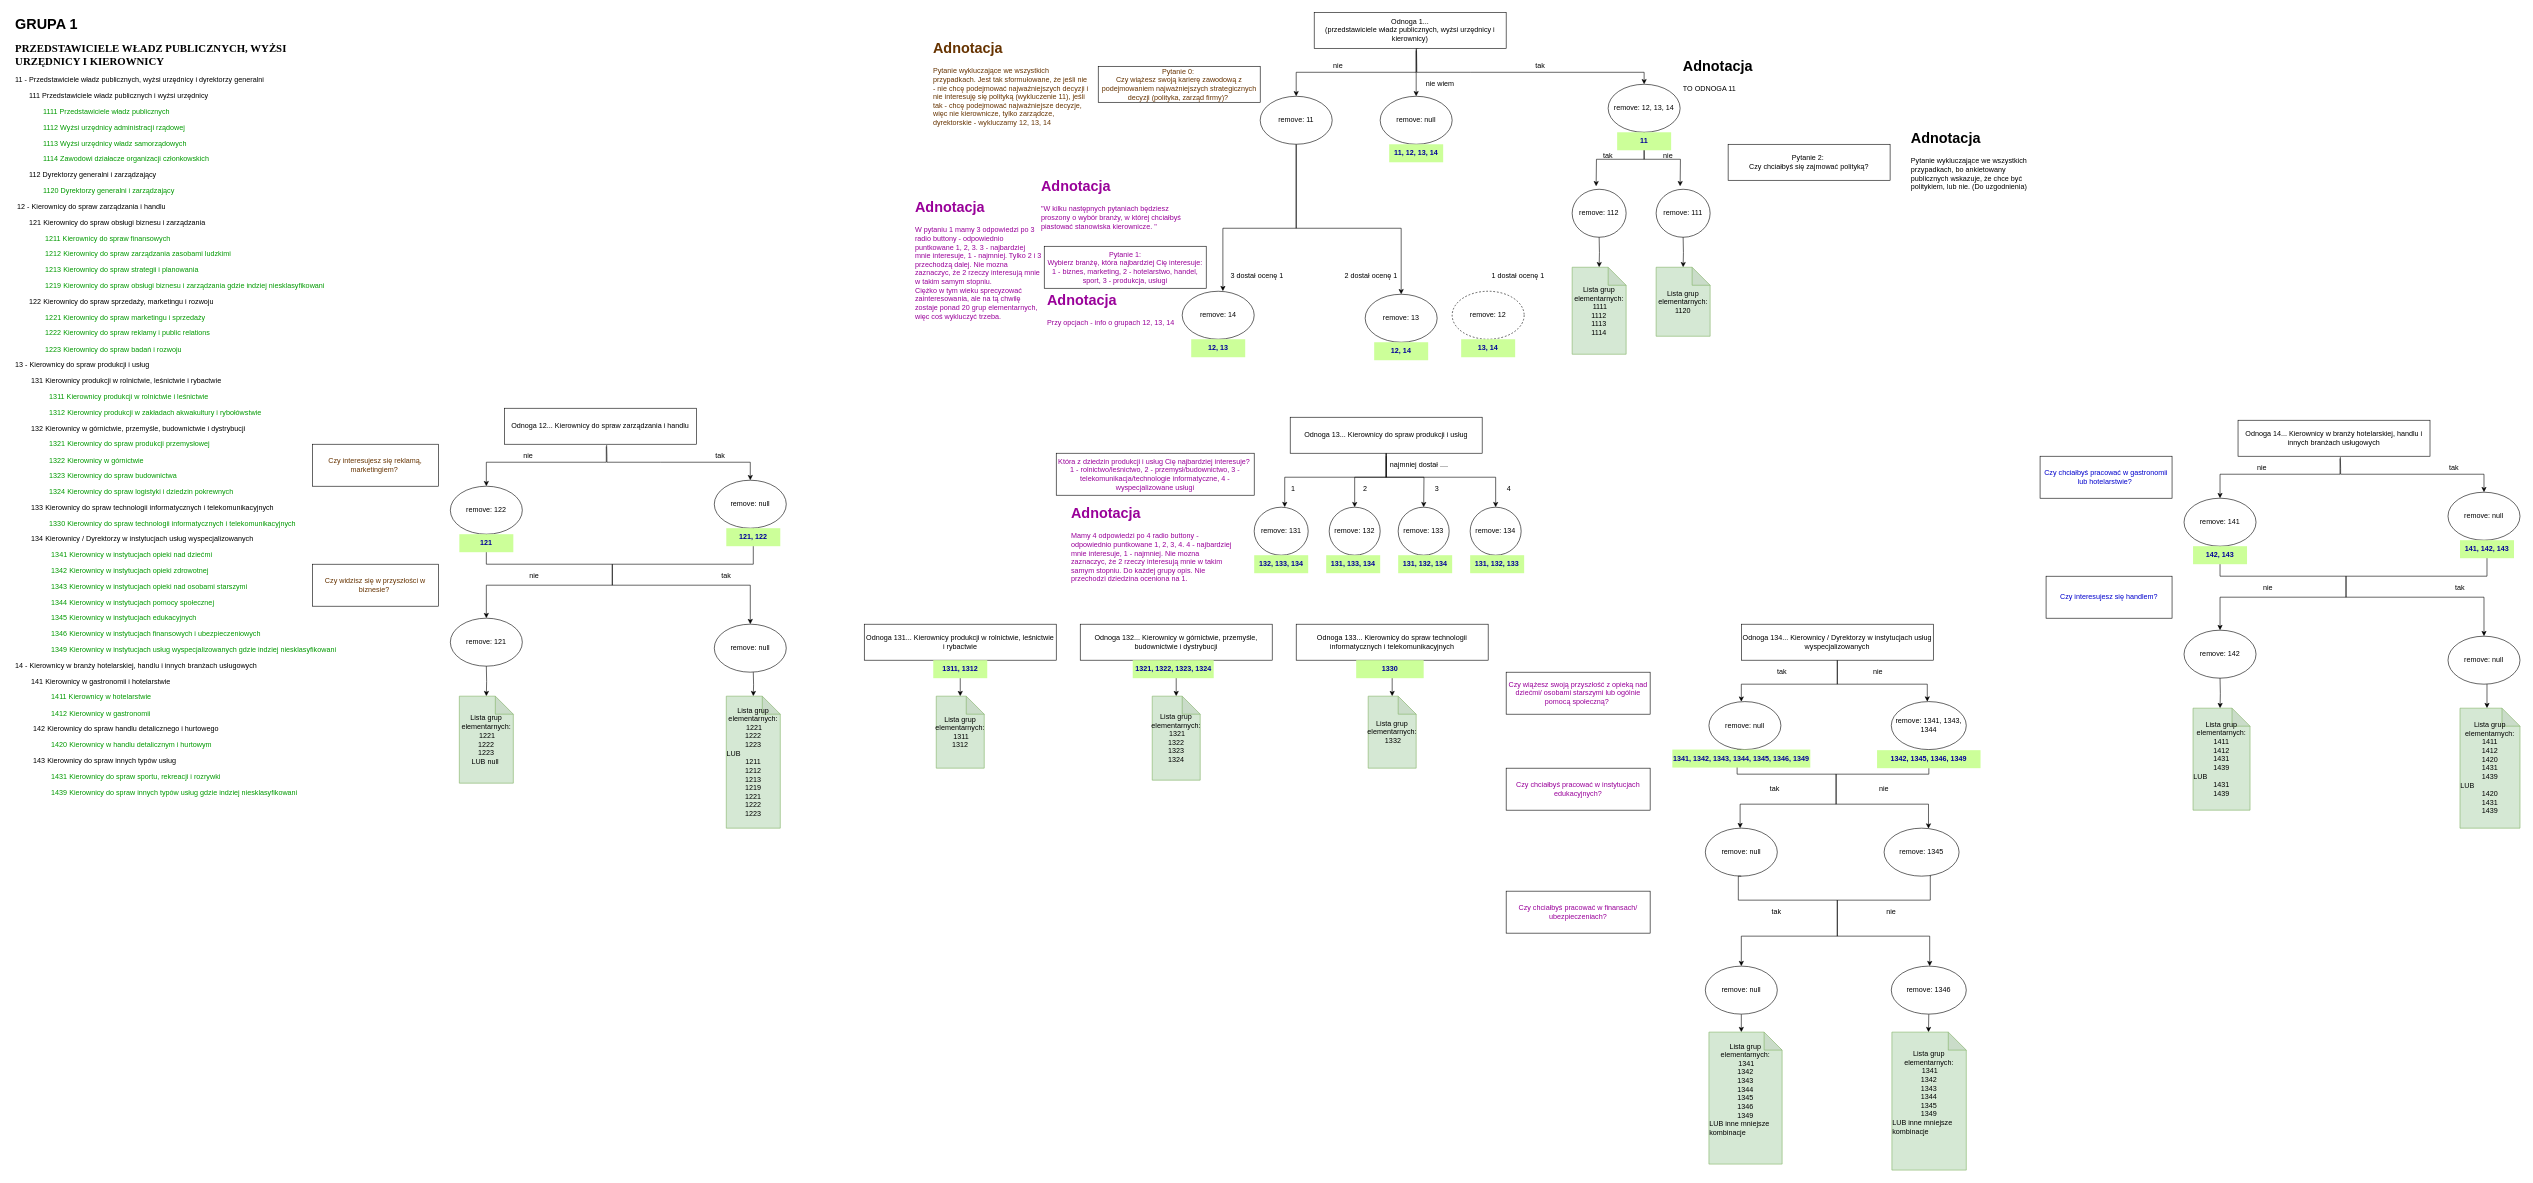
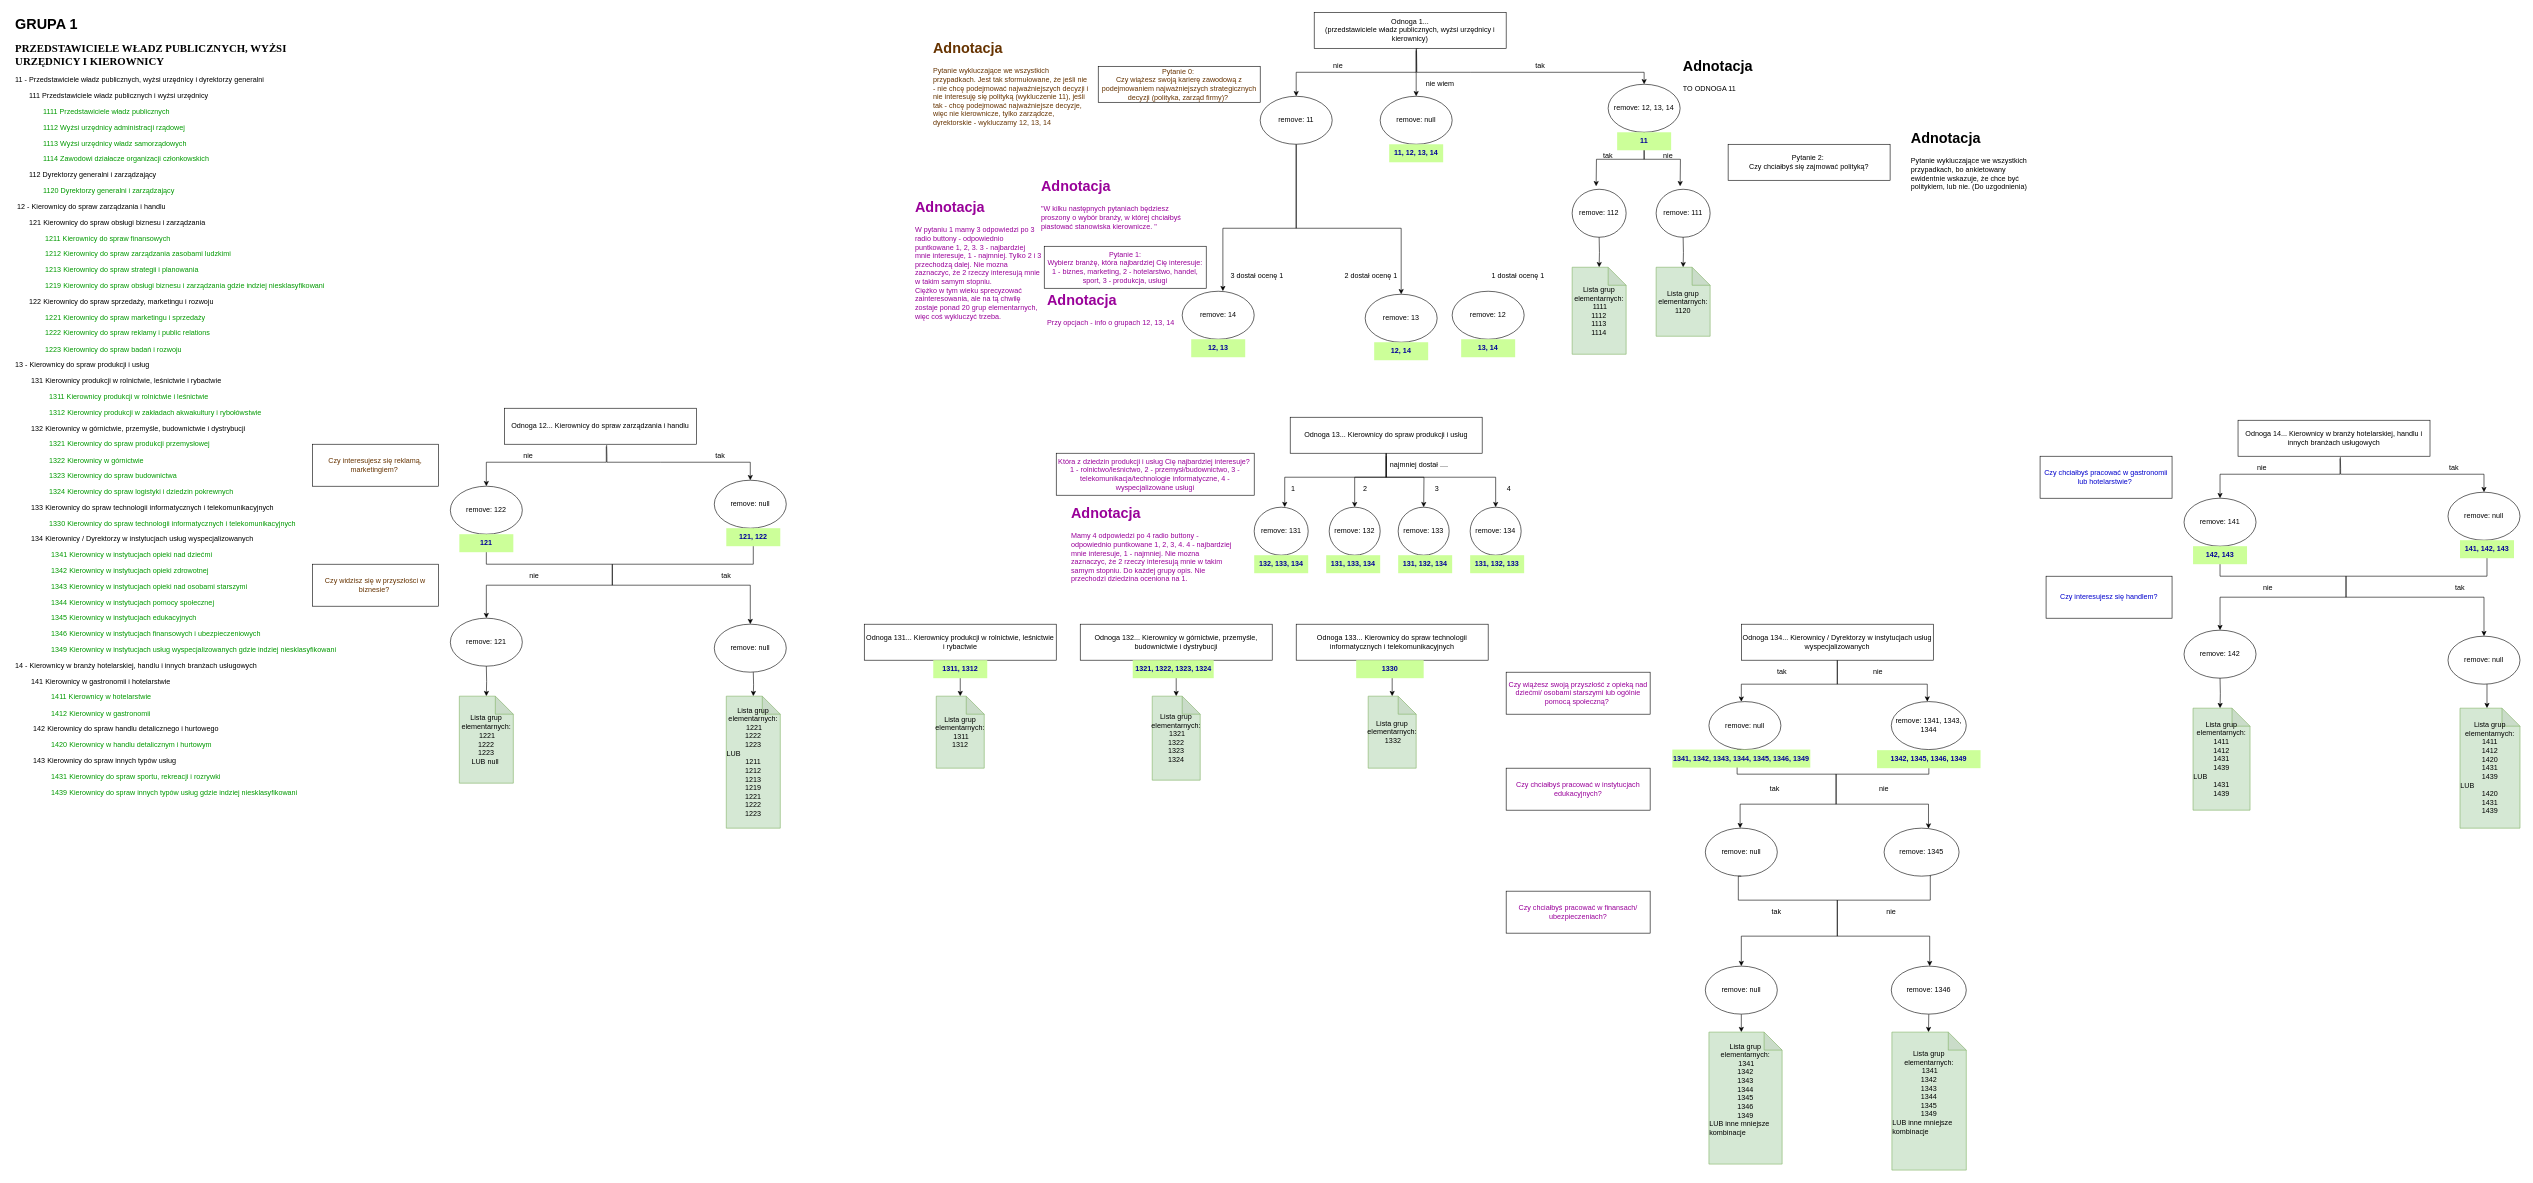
(1972, 142) -> (1972, 142)
(1488, 315) -> (1488, 315)
